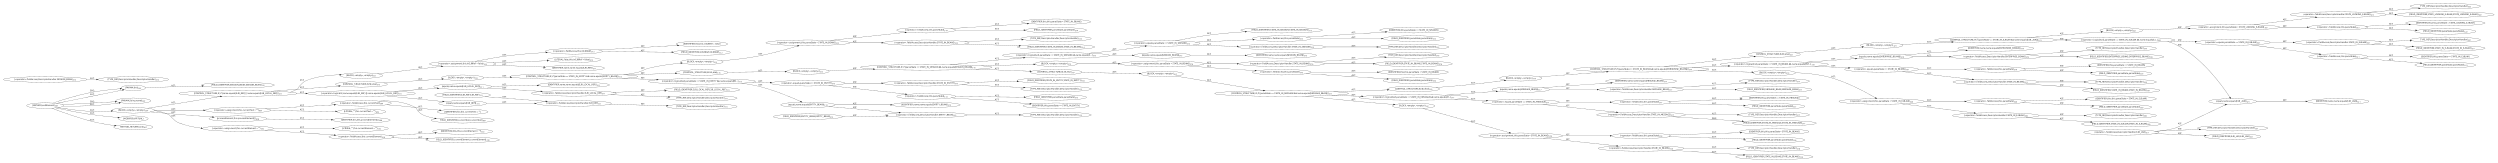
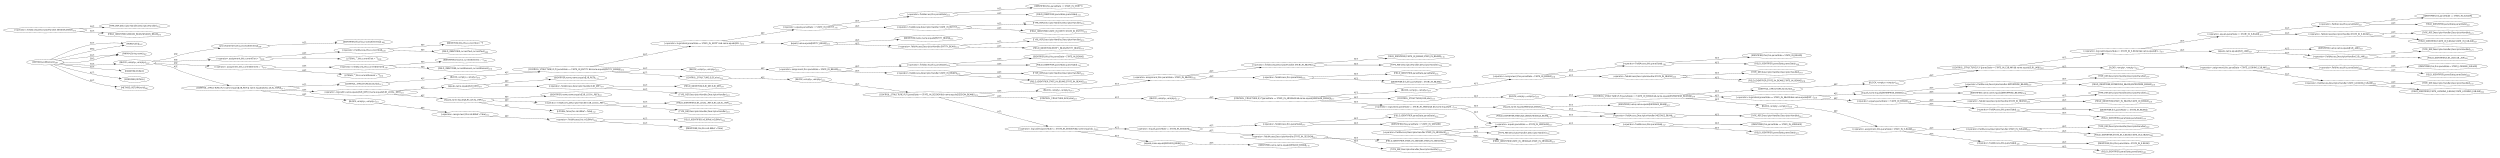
(1210, 35) -> (1350, 139)
(520, 62) -> (514, 108)
(518, 66) -> (516, 82)
none -> (135, 71)
(174, 87) -> (91, 32)
(1709, 90) -> (1581, 116)
(515, 99) -> (644, 86)
(1580, 108) -> (1470, 129)
(864, 116) -> (996, 48)
(2192, 121) -> (2283, 54)
